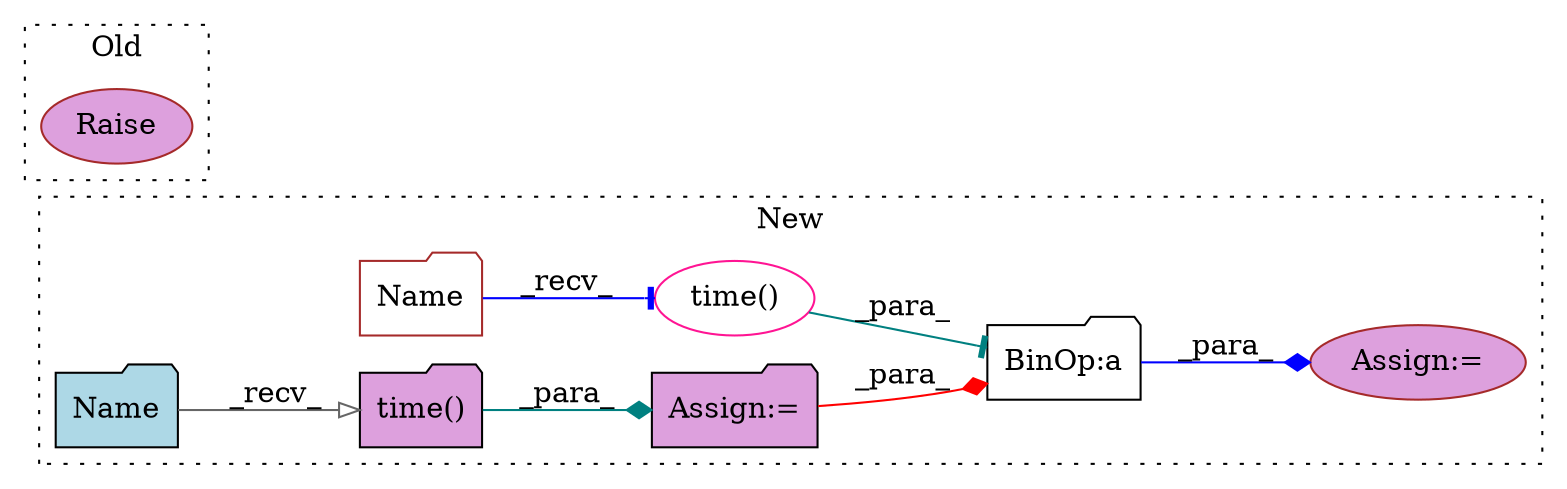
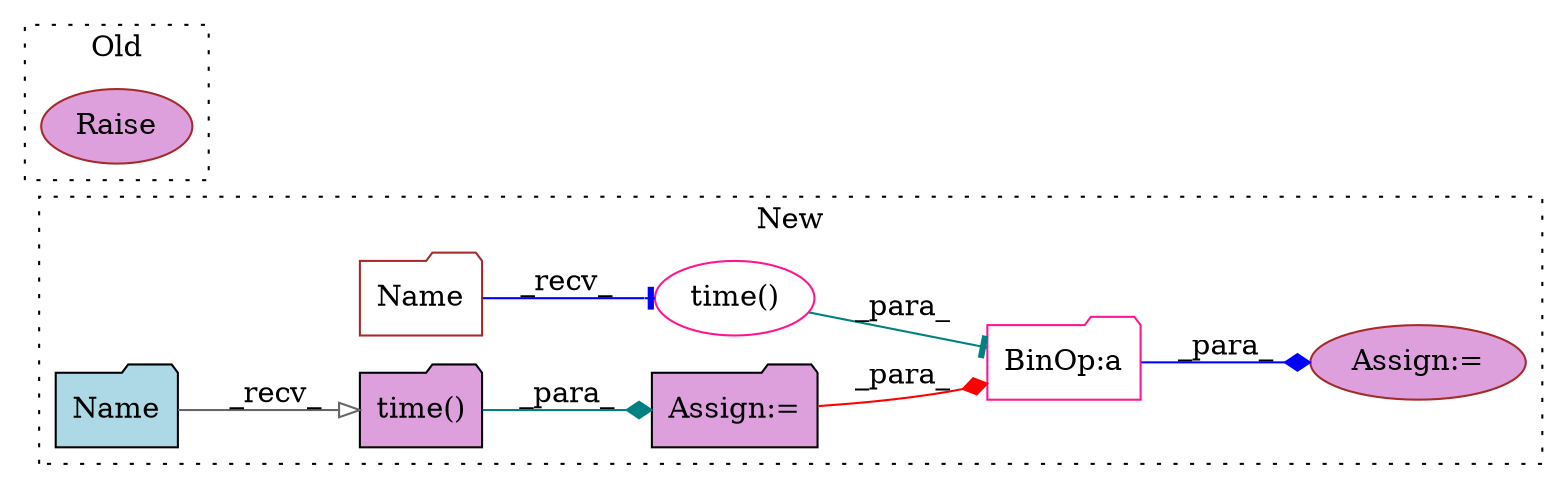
(1064, 362) -> (1064, 362)
